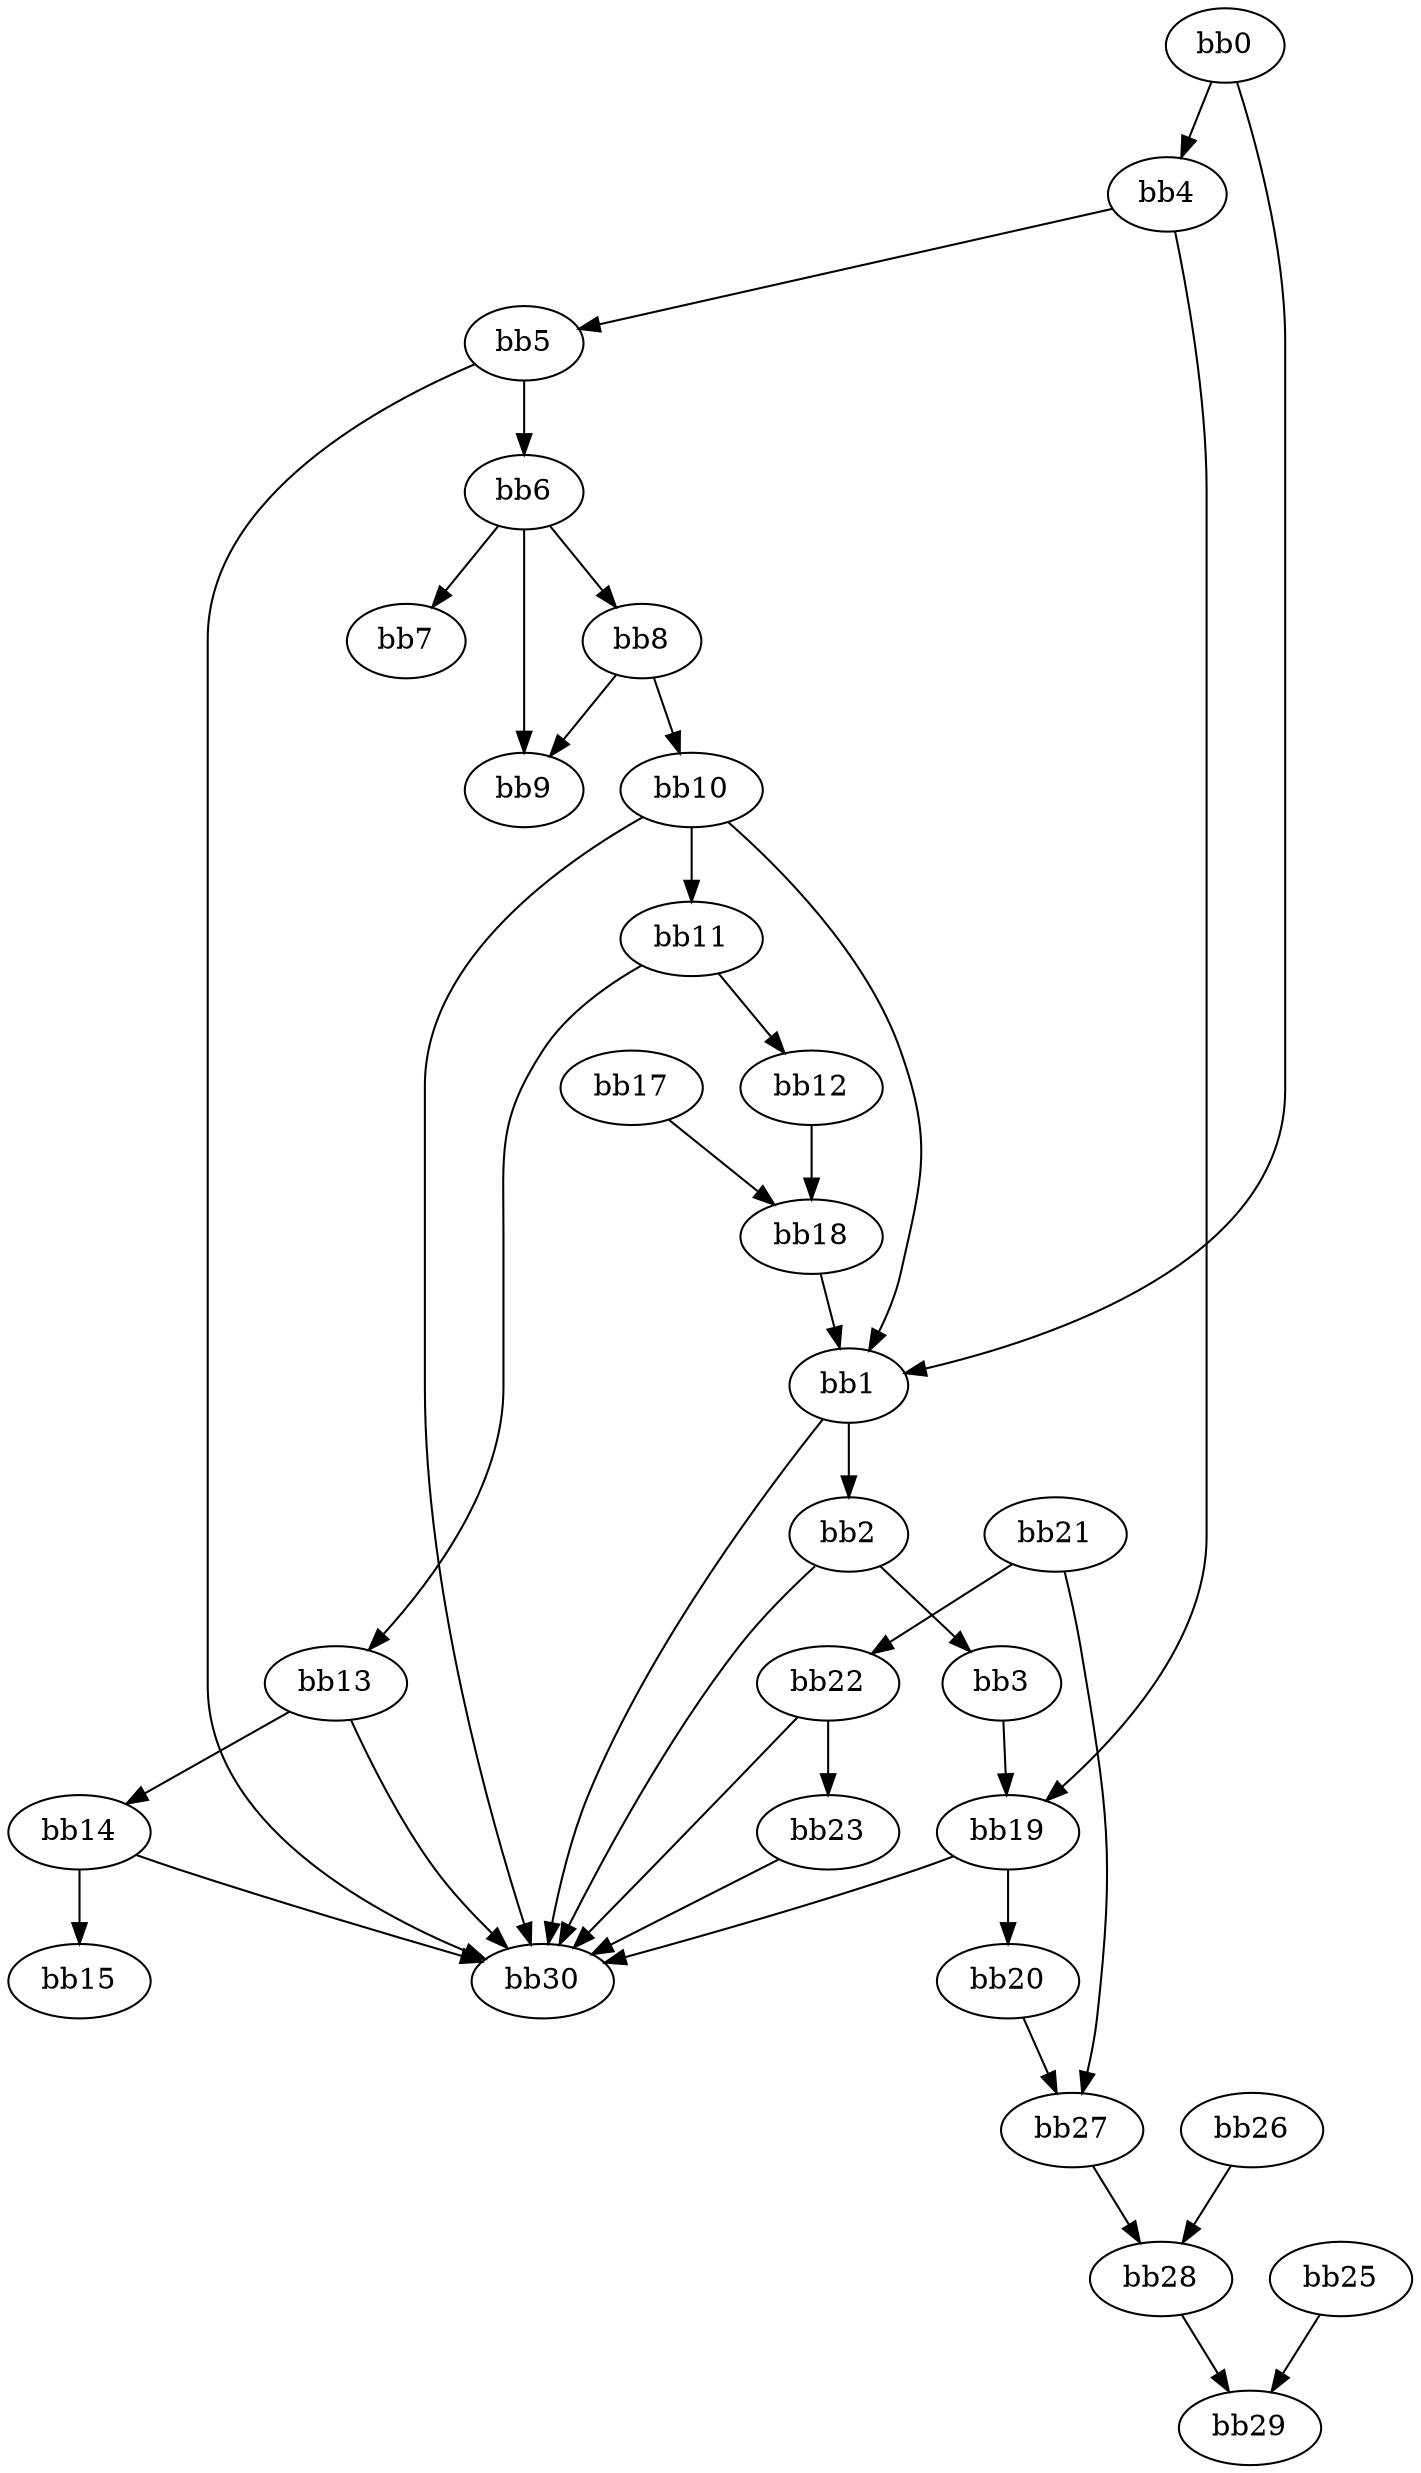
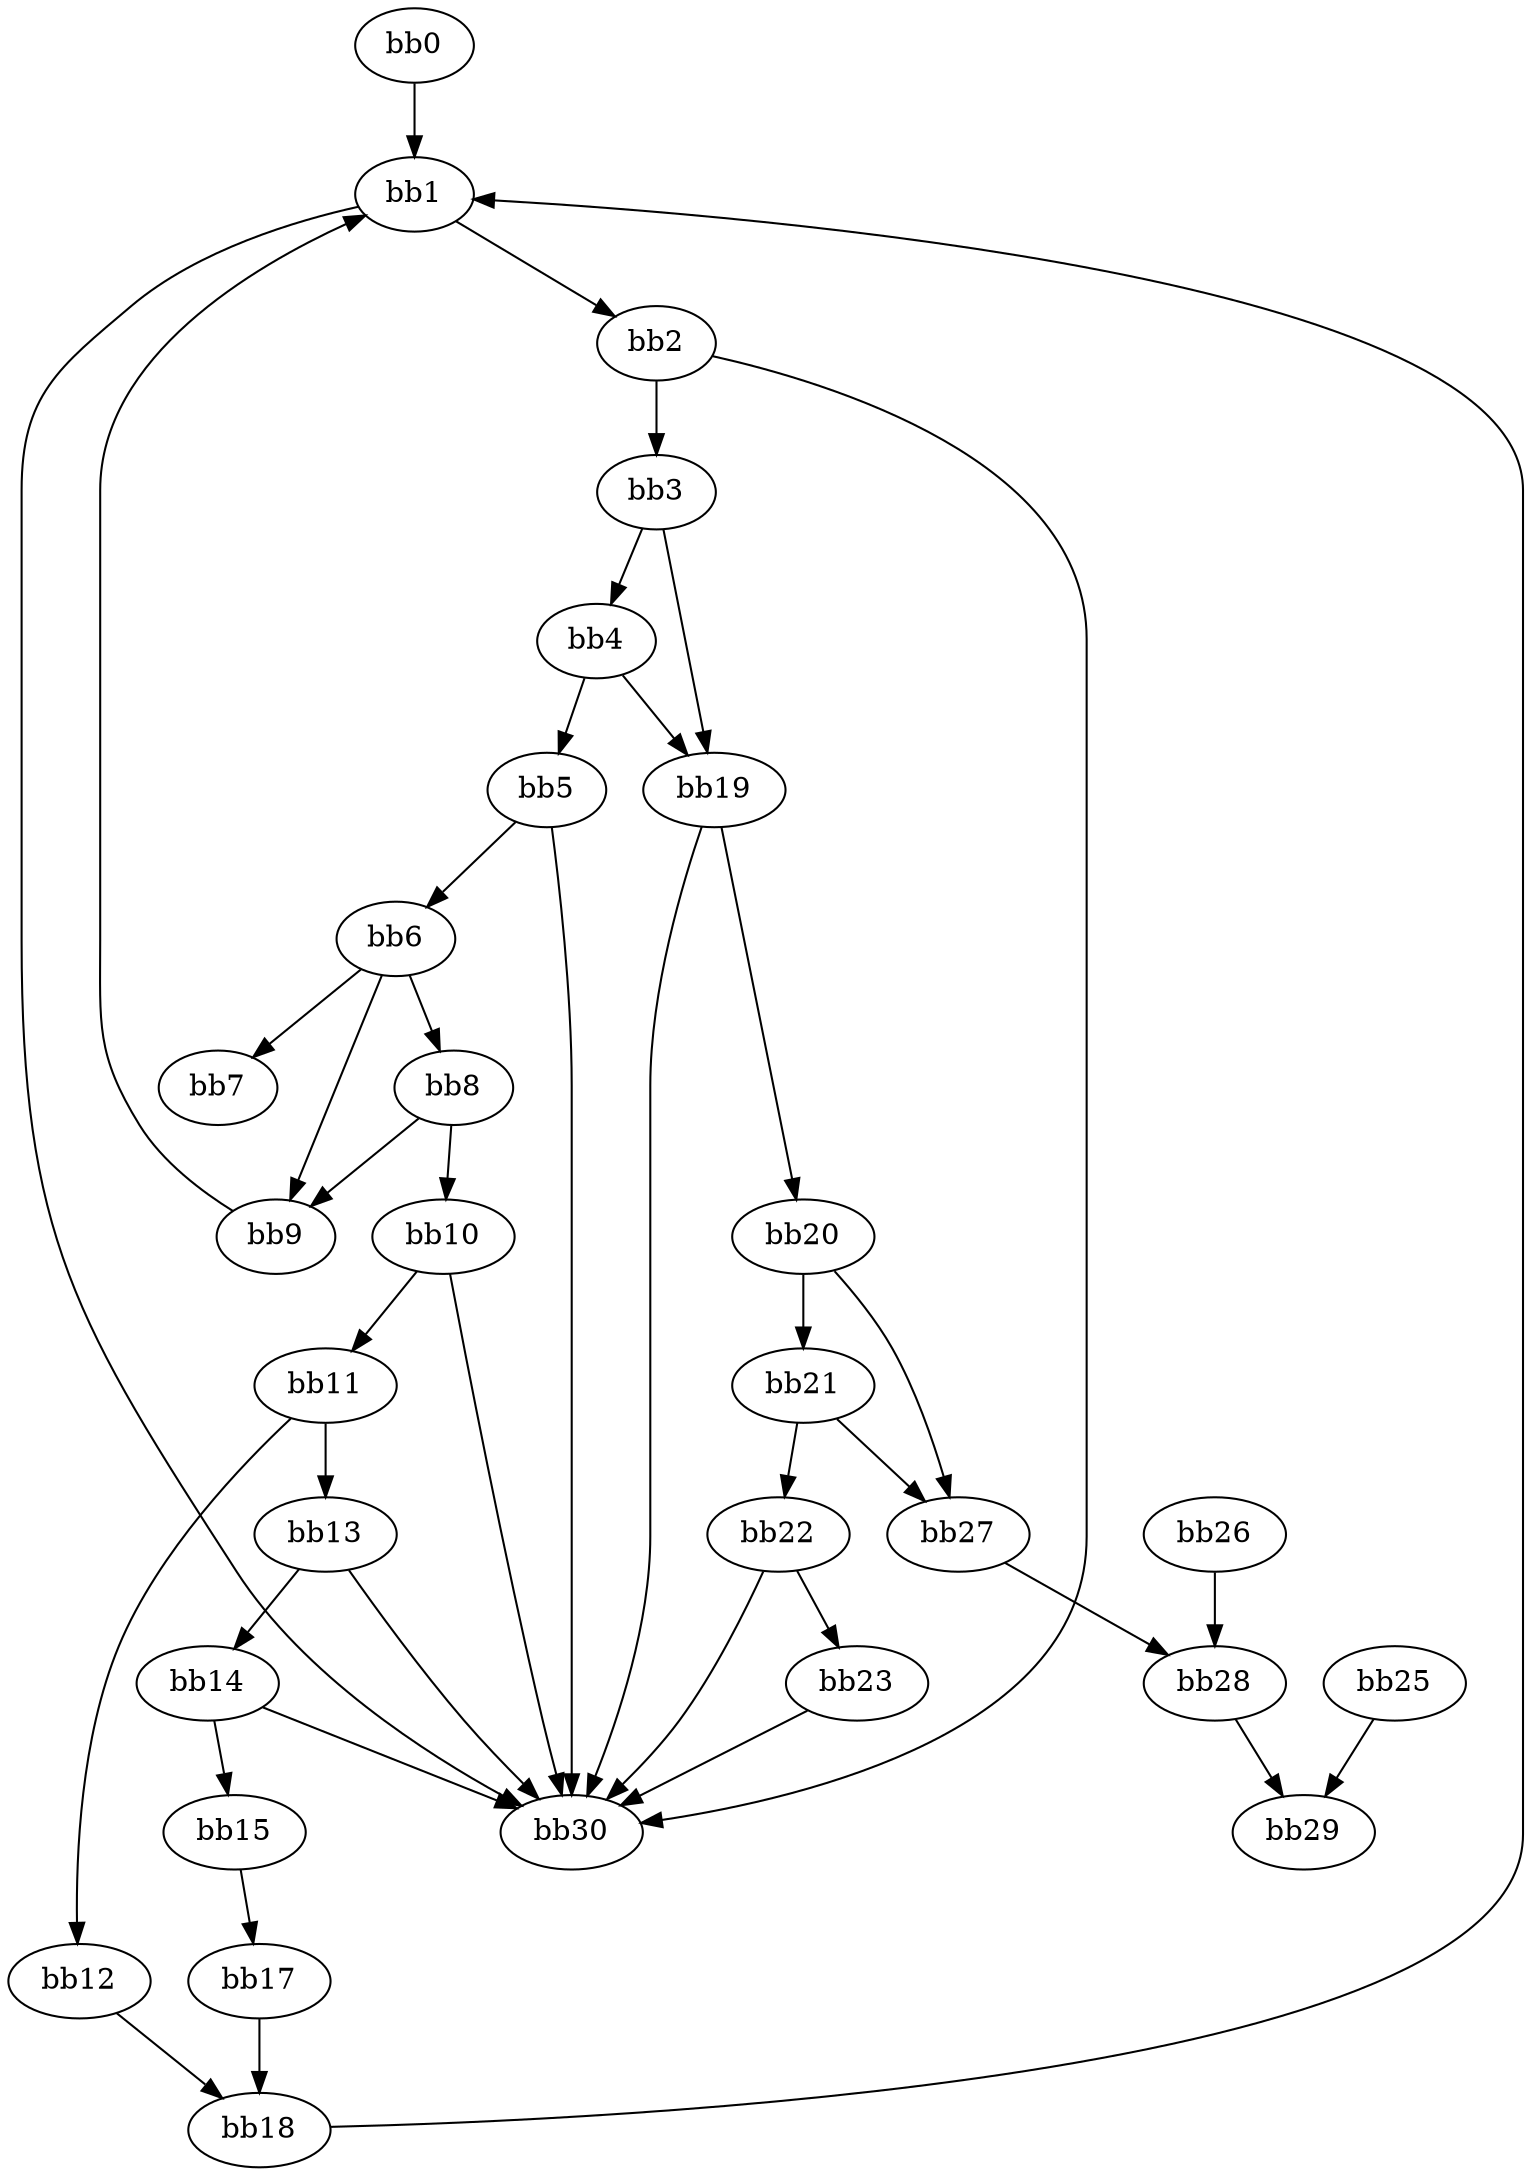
(1200, 110) -> (631, 557)
(901, 1051) -> (100, 685)
none -> (803, 1301)
none -> (245, 1896)
